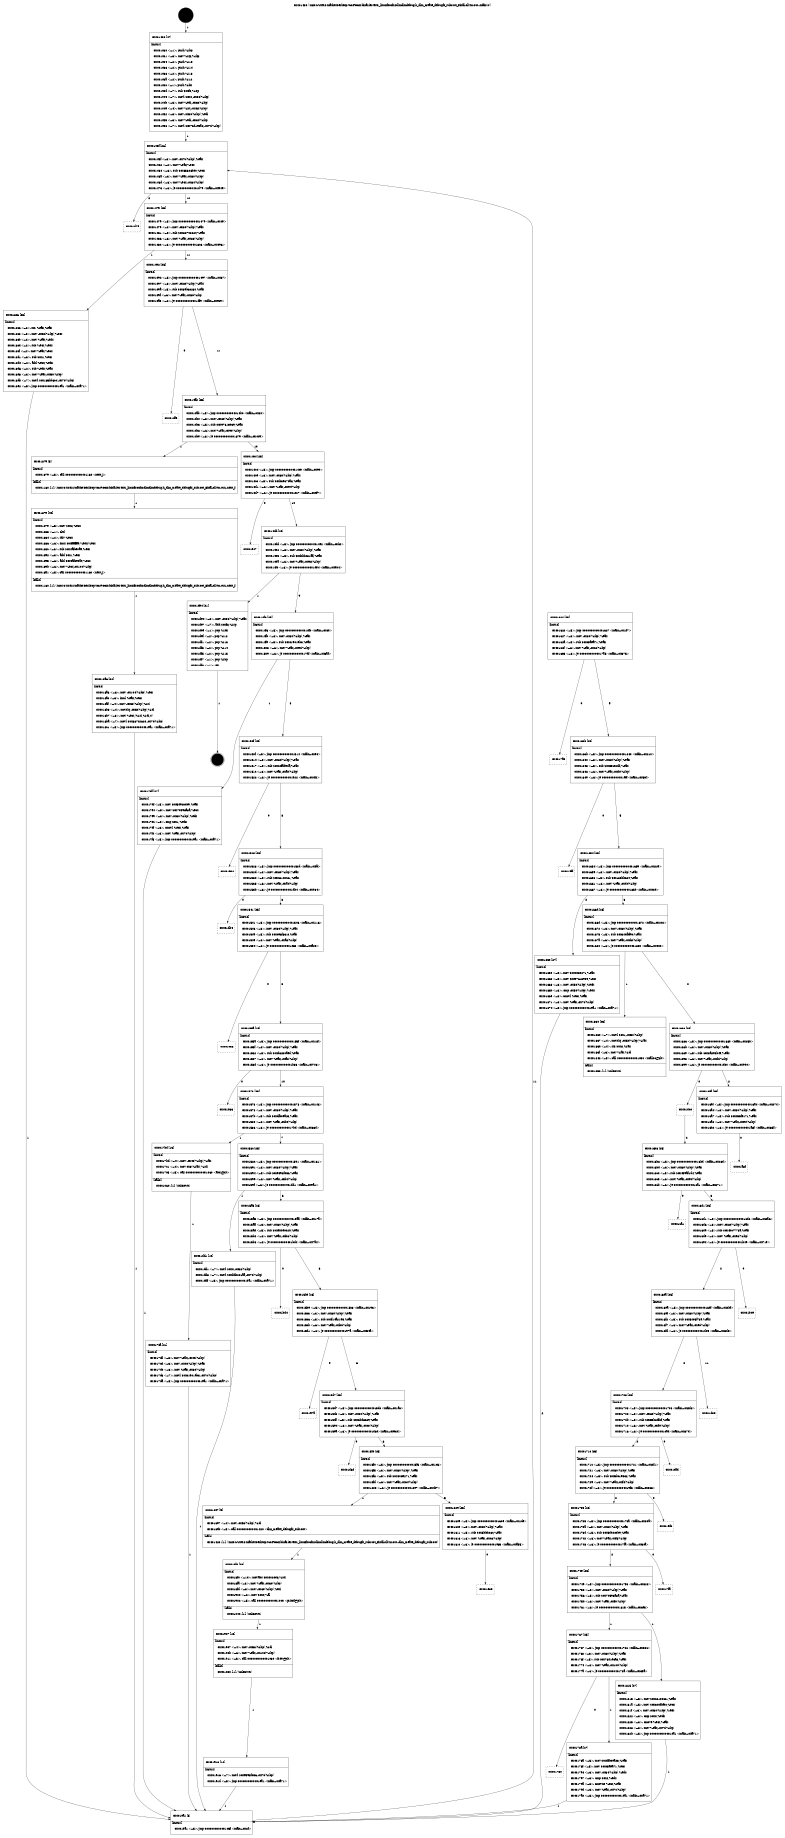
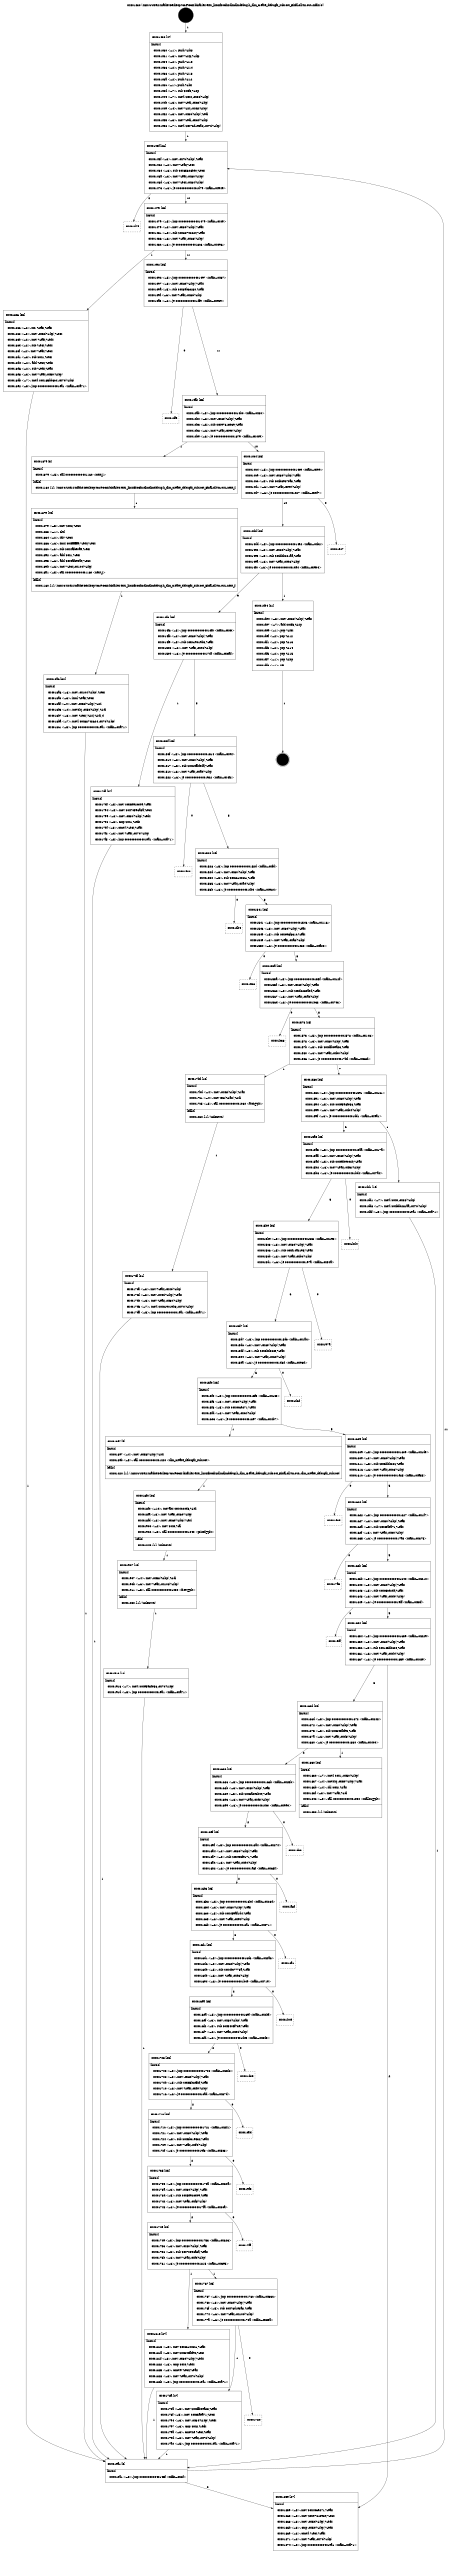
(283, 1082) -> (318, 1013)
(685, 1128) -> (237, 1878)
(706, 1363) -> (240, 2048)
none -> (388, 1488)
(541, 1551) -> (228, 2495)
